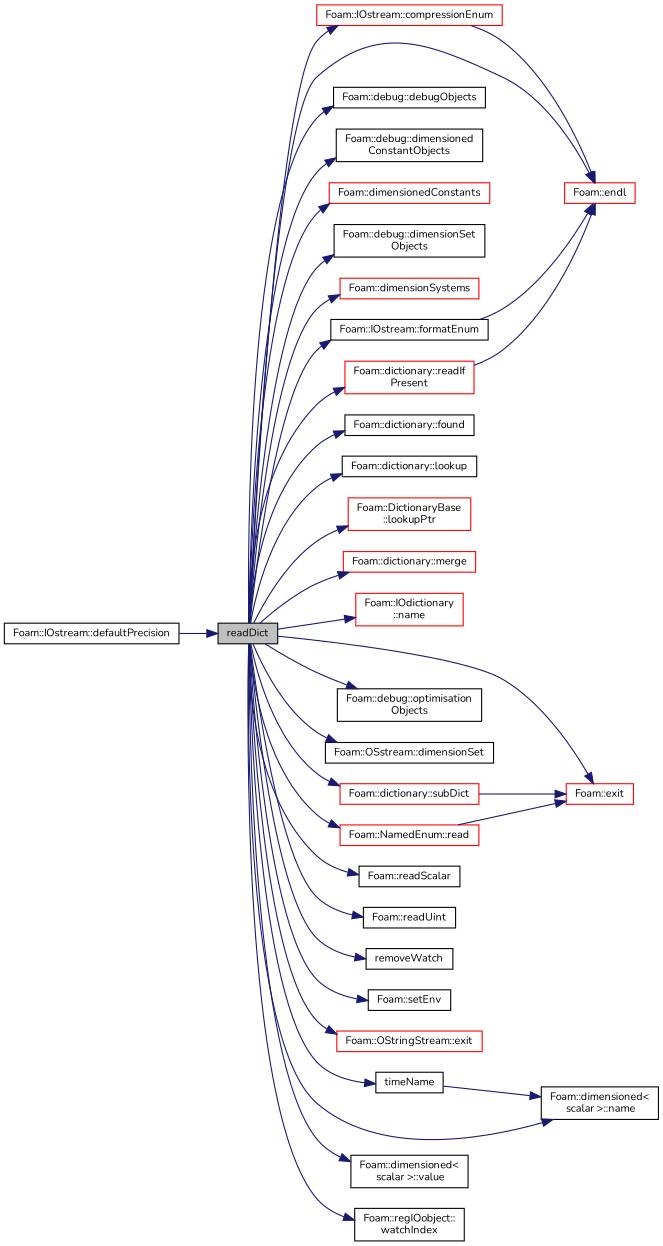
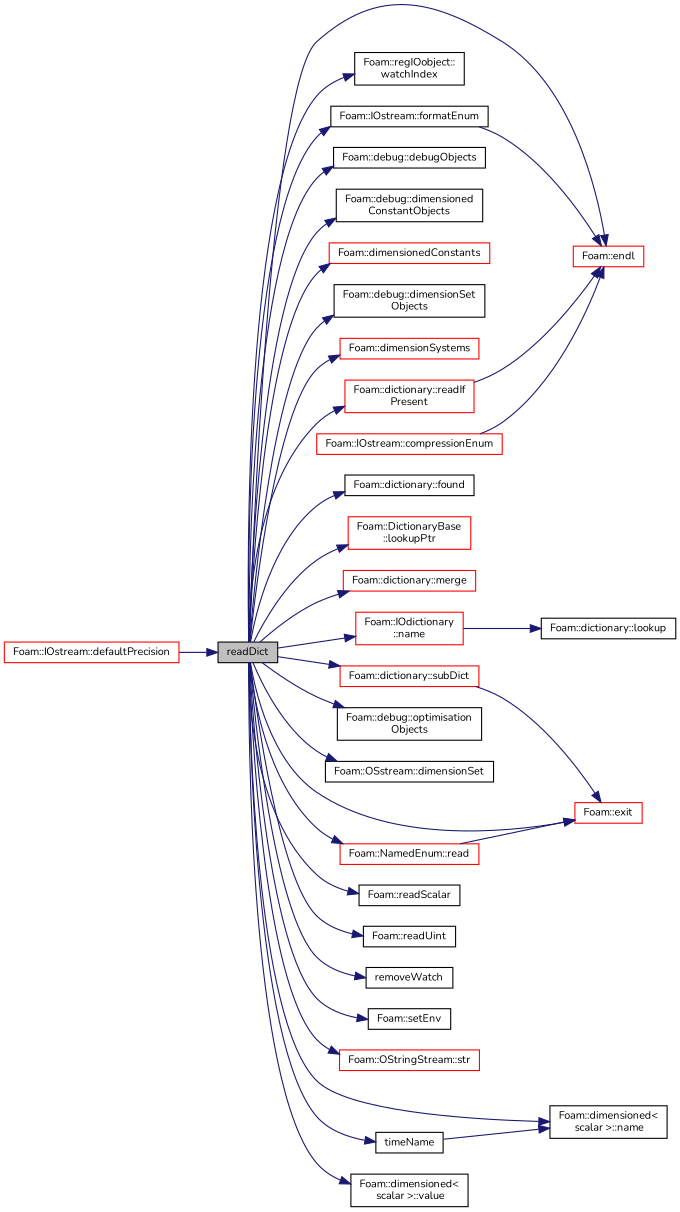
(270, 322) -> none
(276, 541) -> (497, 628)
(92, 633) -> (92, 652)
(409, 1041) -> (409, 1060)
